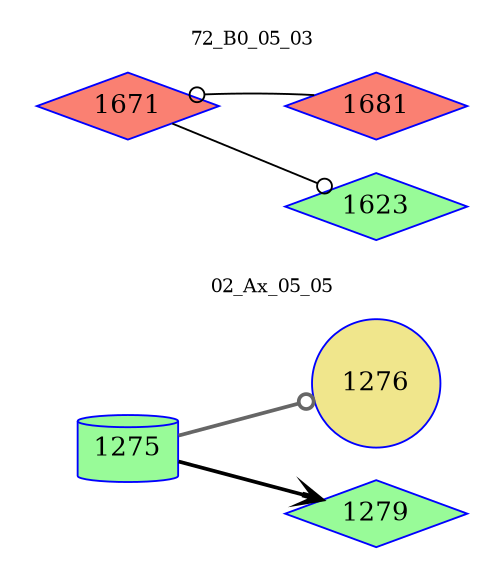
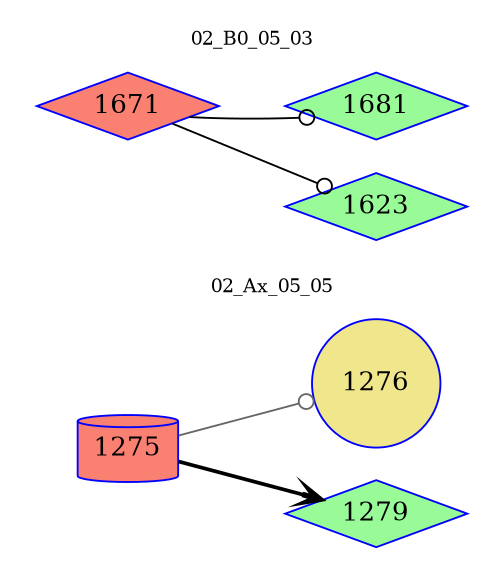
(252, 40) -> (252, 40)
(260, 94) -> (244, 119)
(376, 106) -> (376, 106)
(239, 420) -> (239, 420)
(128, 449) -> (128, 449)
